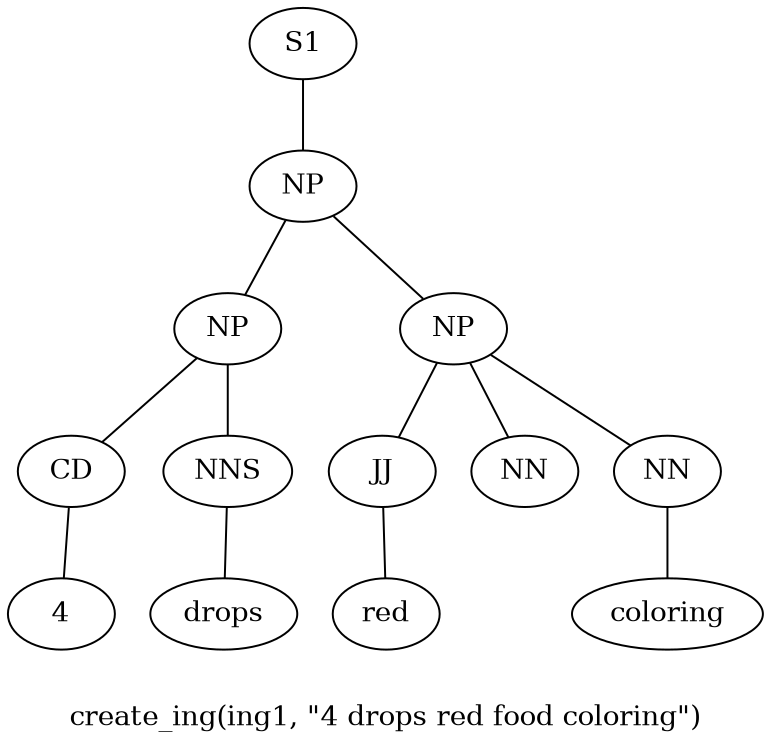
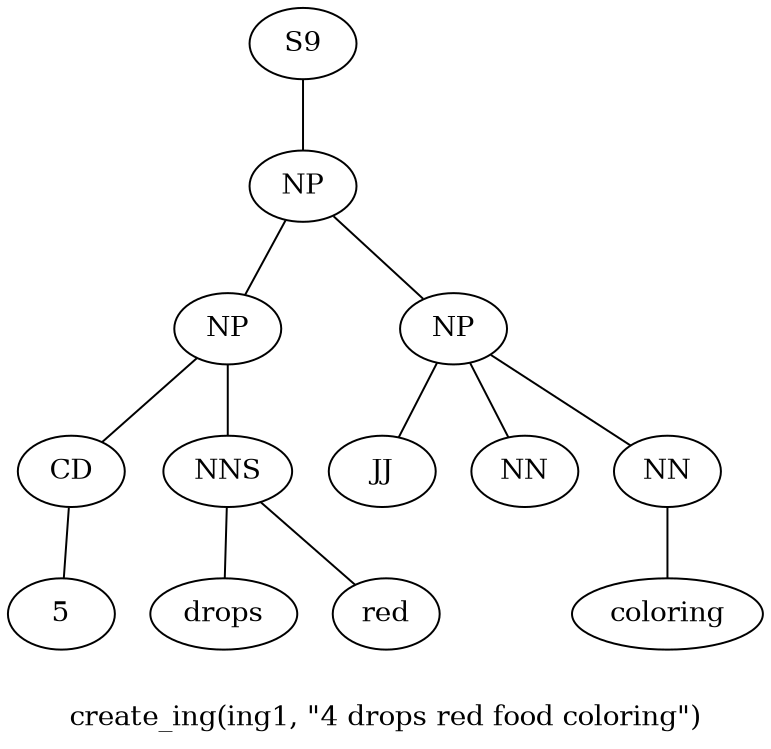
(303, 44) -> (303, 44)
(384, 543) -> (308, 543)
(61, 614) -> (61, 614)
